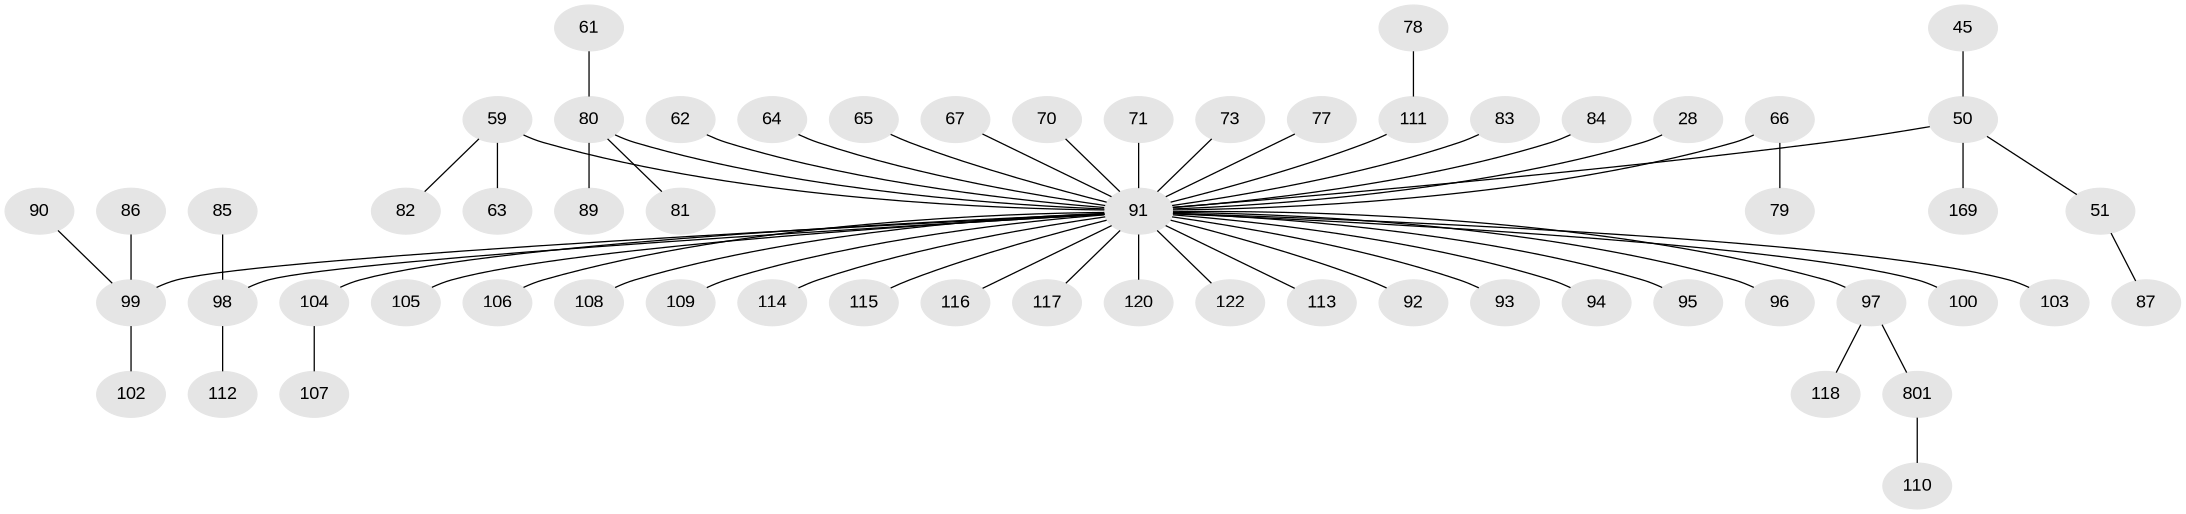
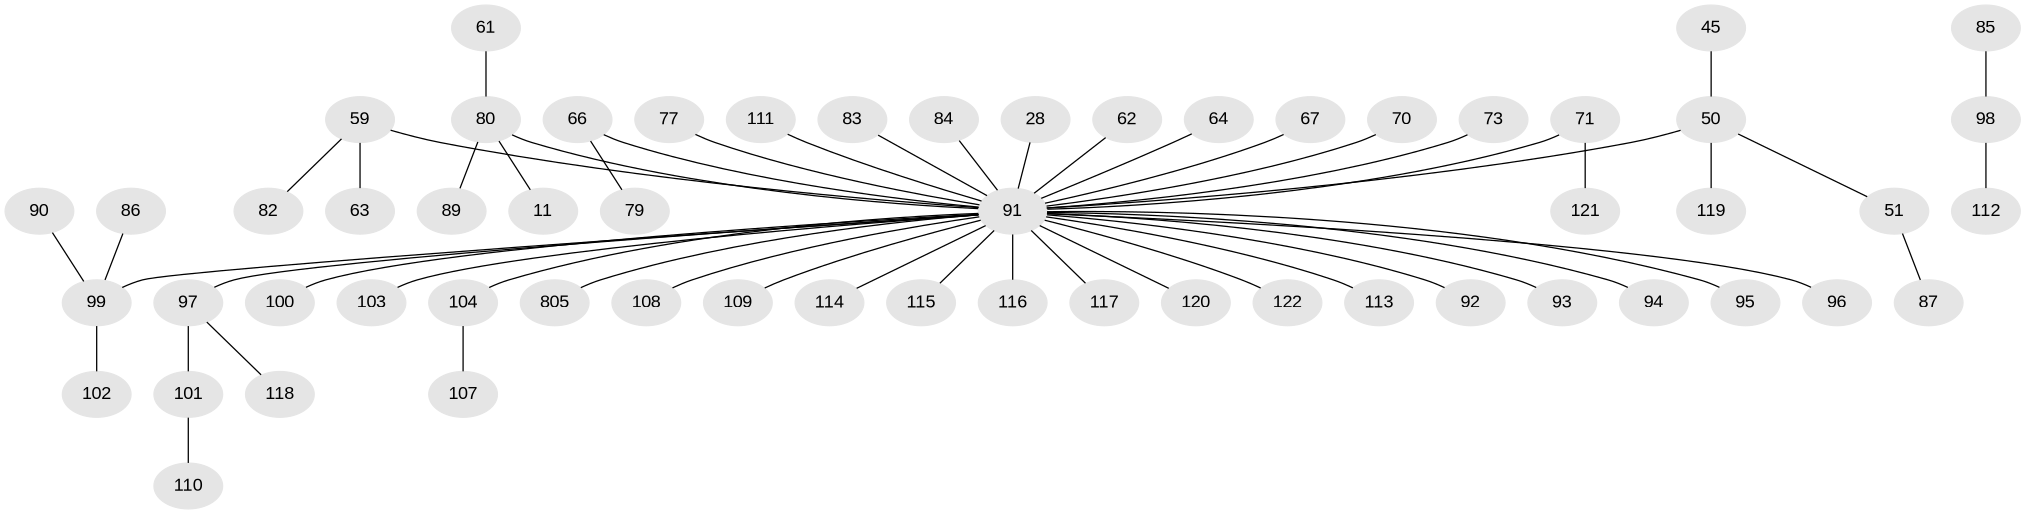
(1413, 28) -> none
(864, 120) -> none
(681, 211) -> (543, 211)
none -> (1585, 211)
(1963, 211) -> (1711, 211)
(675, 241) -> none
(406, 303) -> (555, 303)
(497, 303) -> none
(1917, 394) -> (188, 394)
